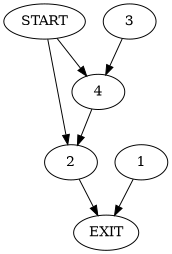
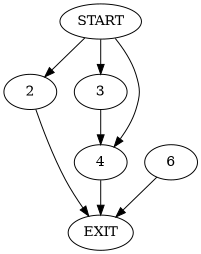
none -> (101, 52)
(87, 123) -> (101, 193)
(141, 162) -> (171, 162)
